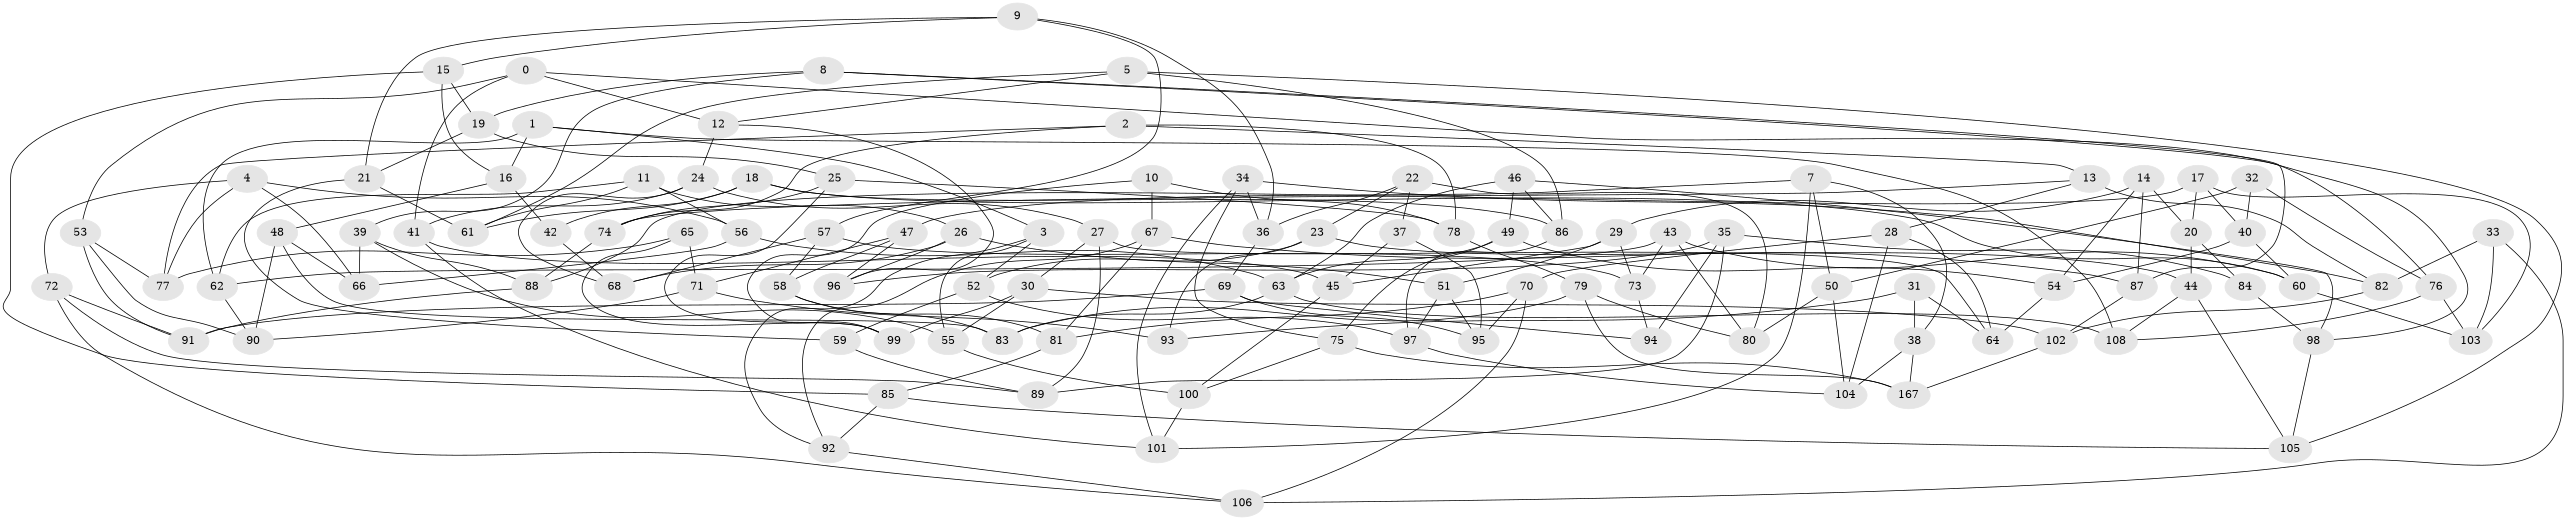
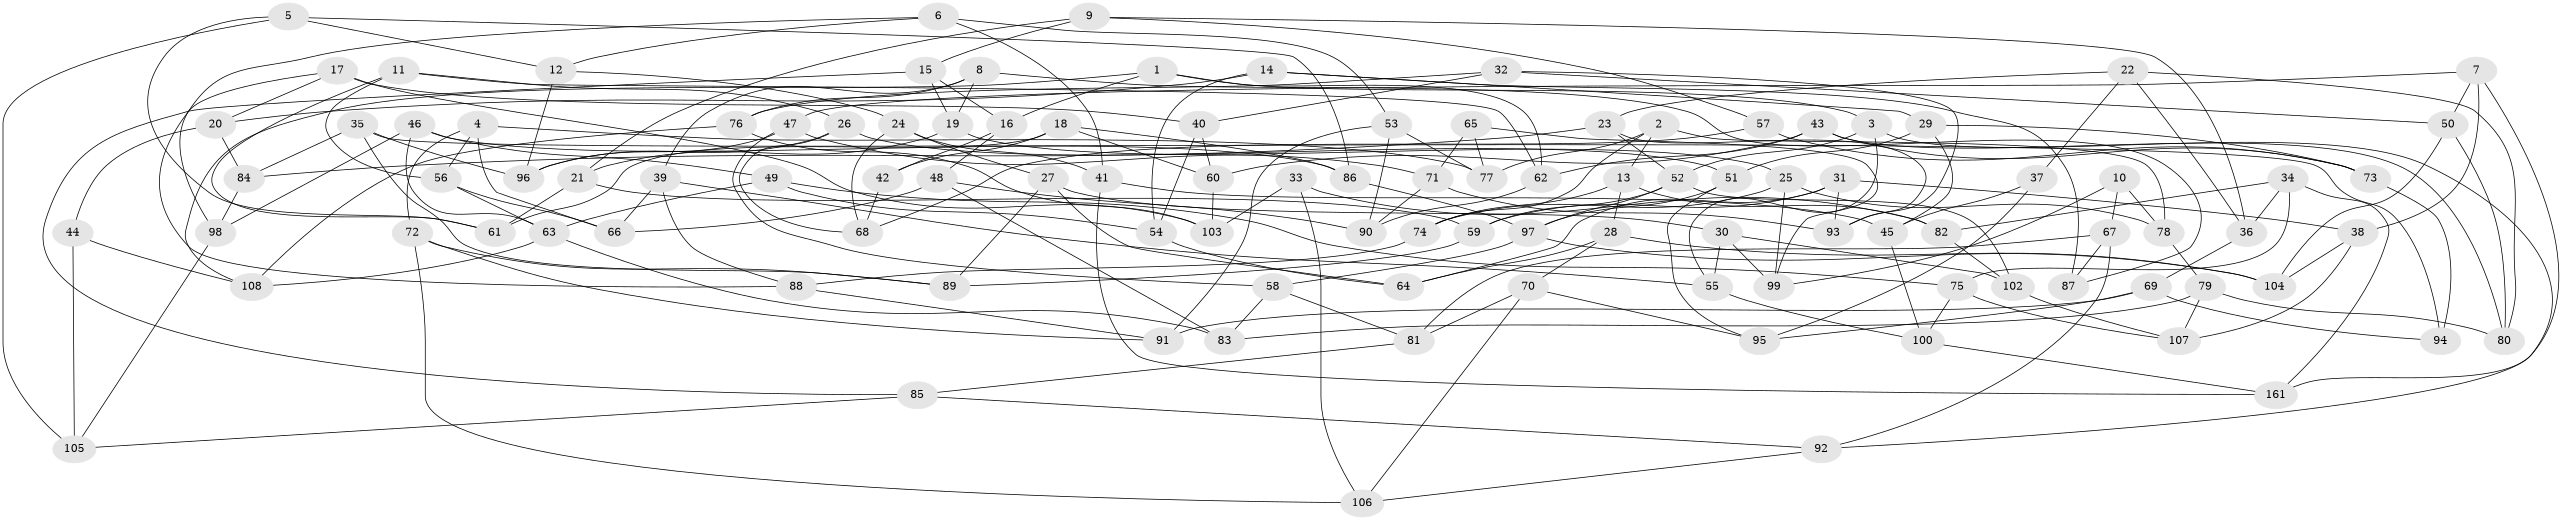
(526, 71) -> (938, 17)
none -> (1767, 80)
none -> (1657, 206)
(1756, 253) -> (925, 156)
(802, 260) -> (1387, 269)
(2097, 314) -> (1951, 213)
(1909, 395) -> (2179, 341)
(1157, 449) -> (2276, 395)
